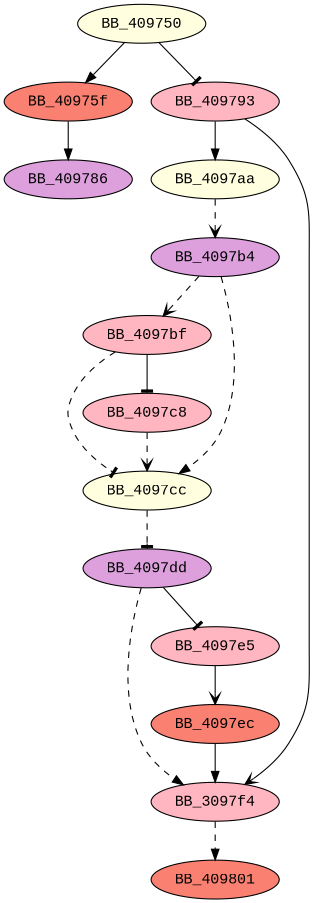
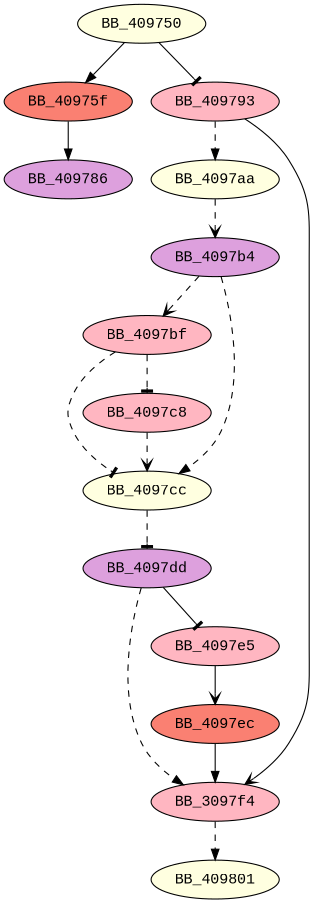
(215, 135) -> (215, 135)
(147, 371) -> (147, 371)
(215, 880) -> (215, 880)
